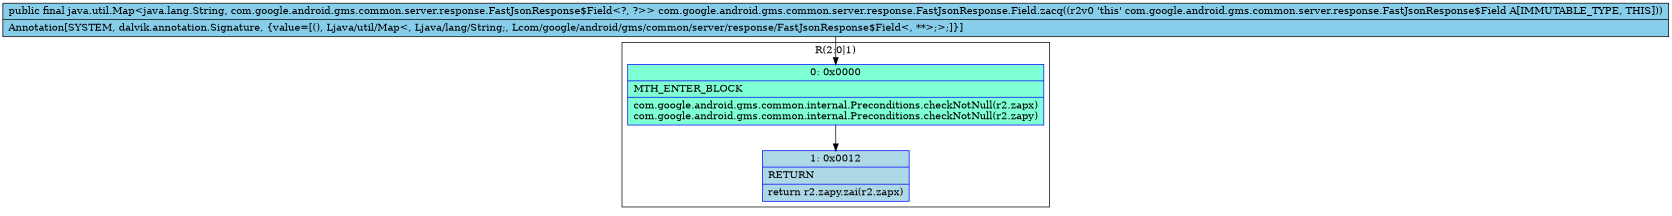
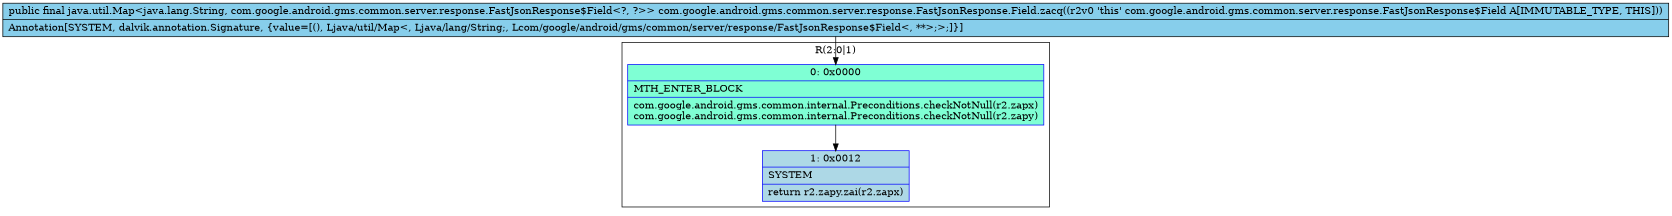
(791, 175) -> (791, 175)
